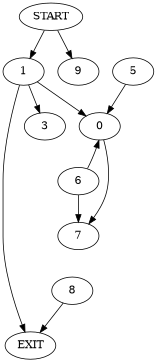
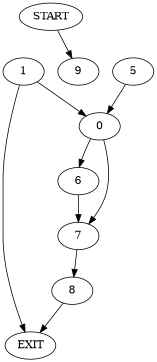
(39, 41) -> none
(45, 126) -> none
(92, 158) -> (86, 149)
none -> (76, 260)
